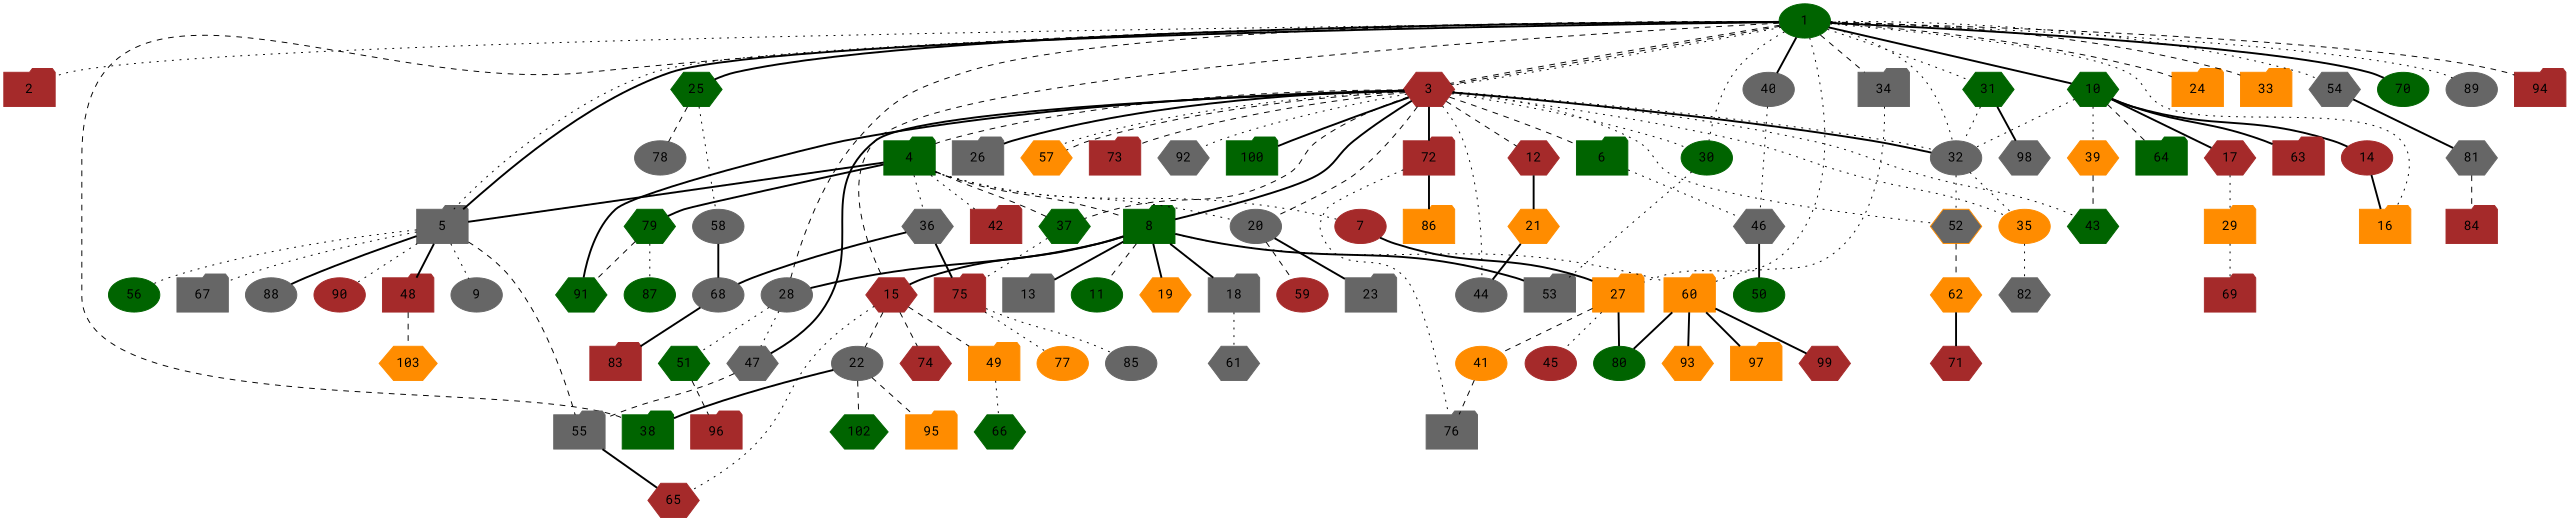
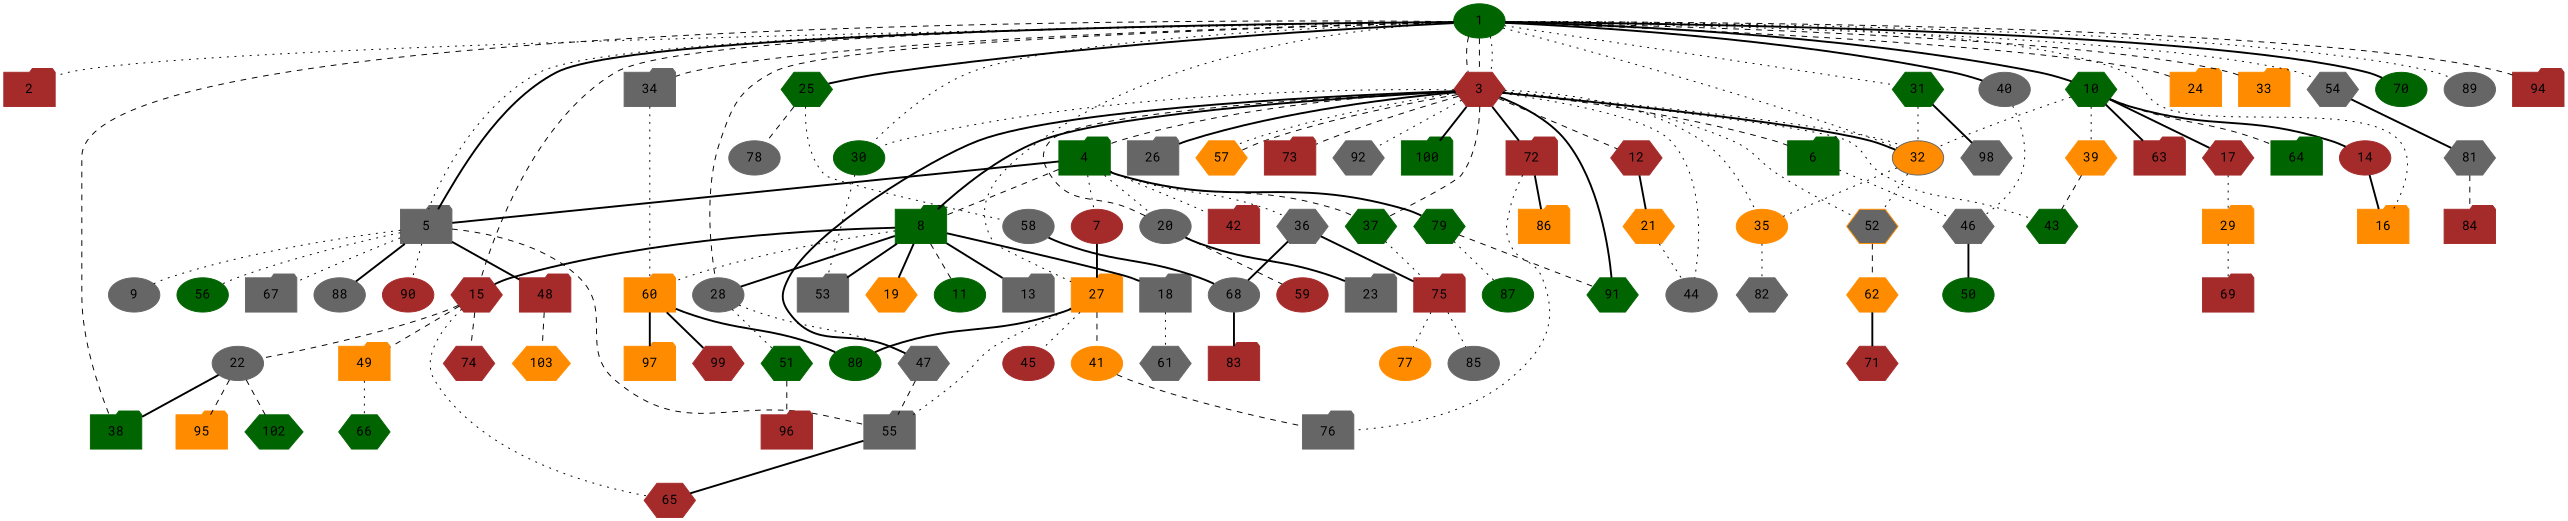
(1956, 158) -> (1918, 158)
(1502, 268) -> (1671, 261)
none -> (986, 353)
(1688, 363) -> none
